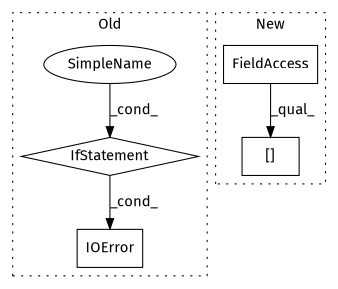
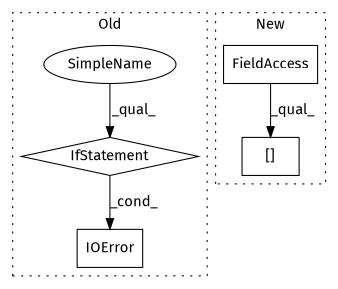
(134, 110) -> (134, 110)
